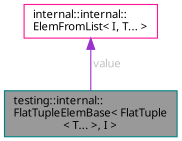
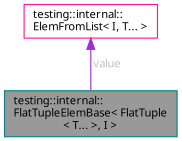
(91, 21) -> (91, 21)
